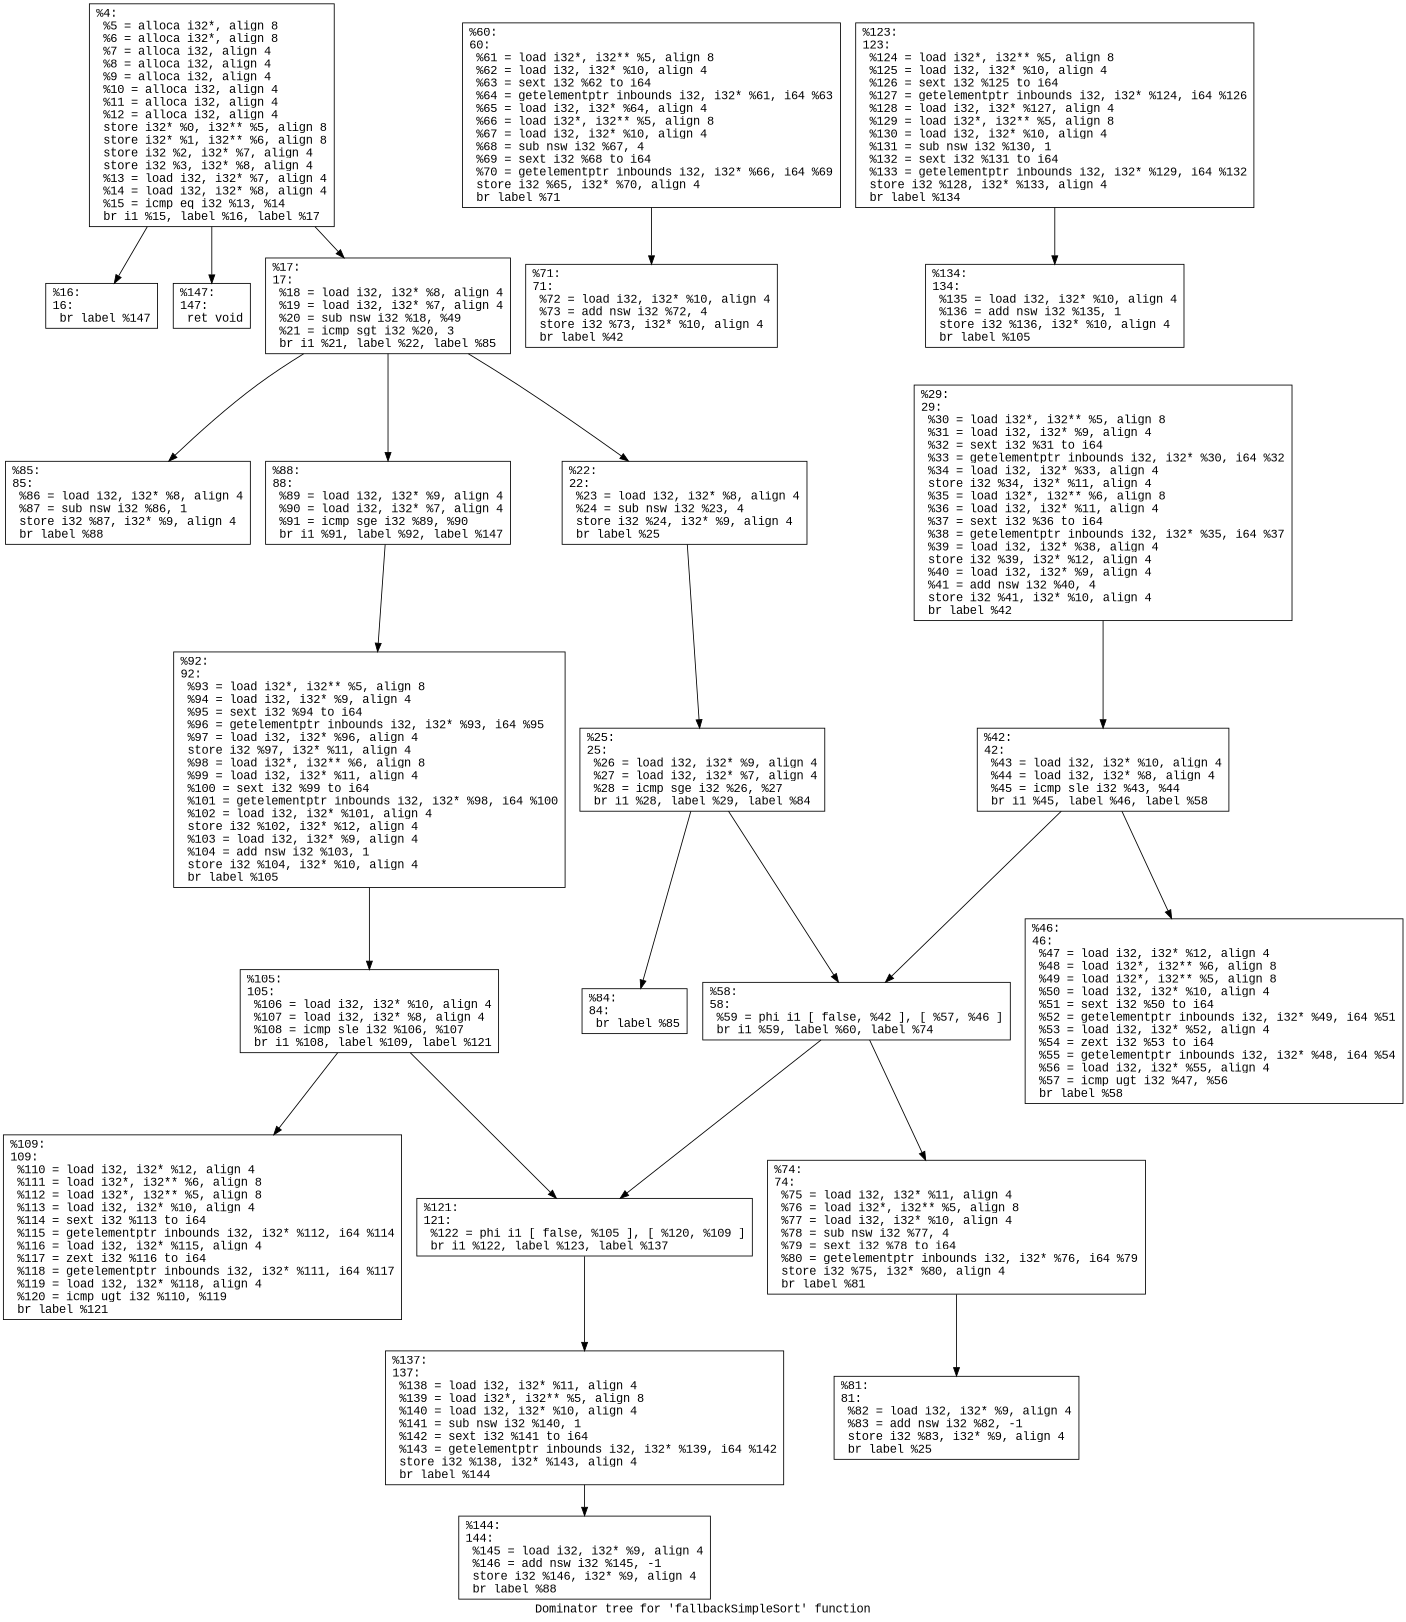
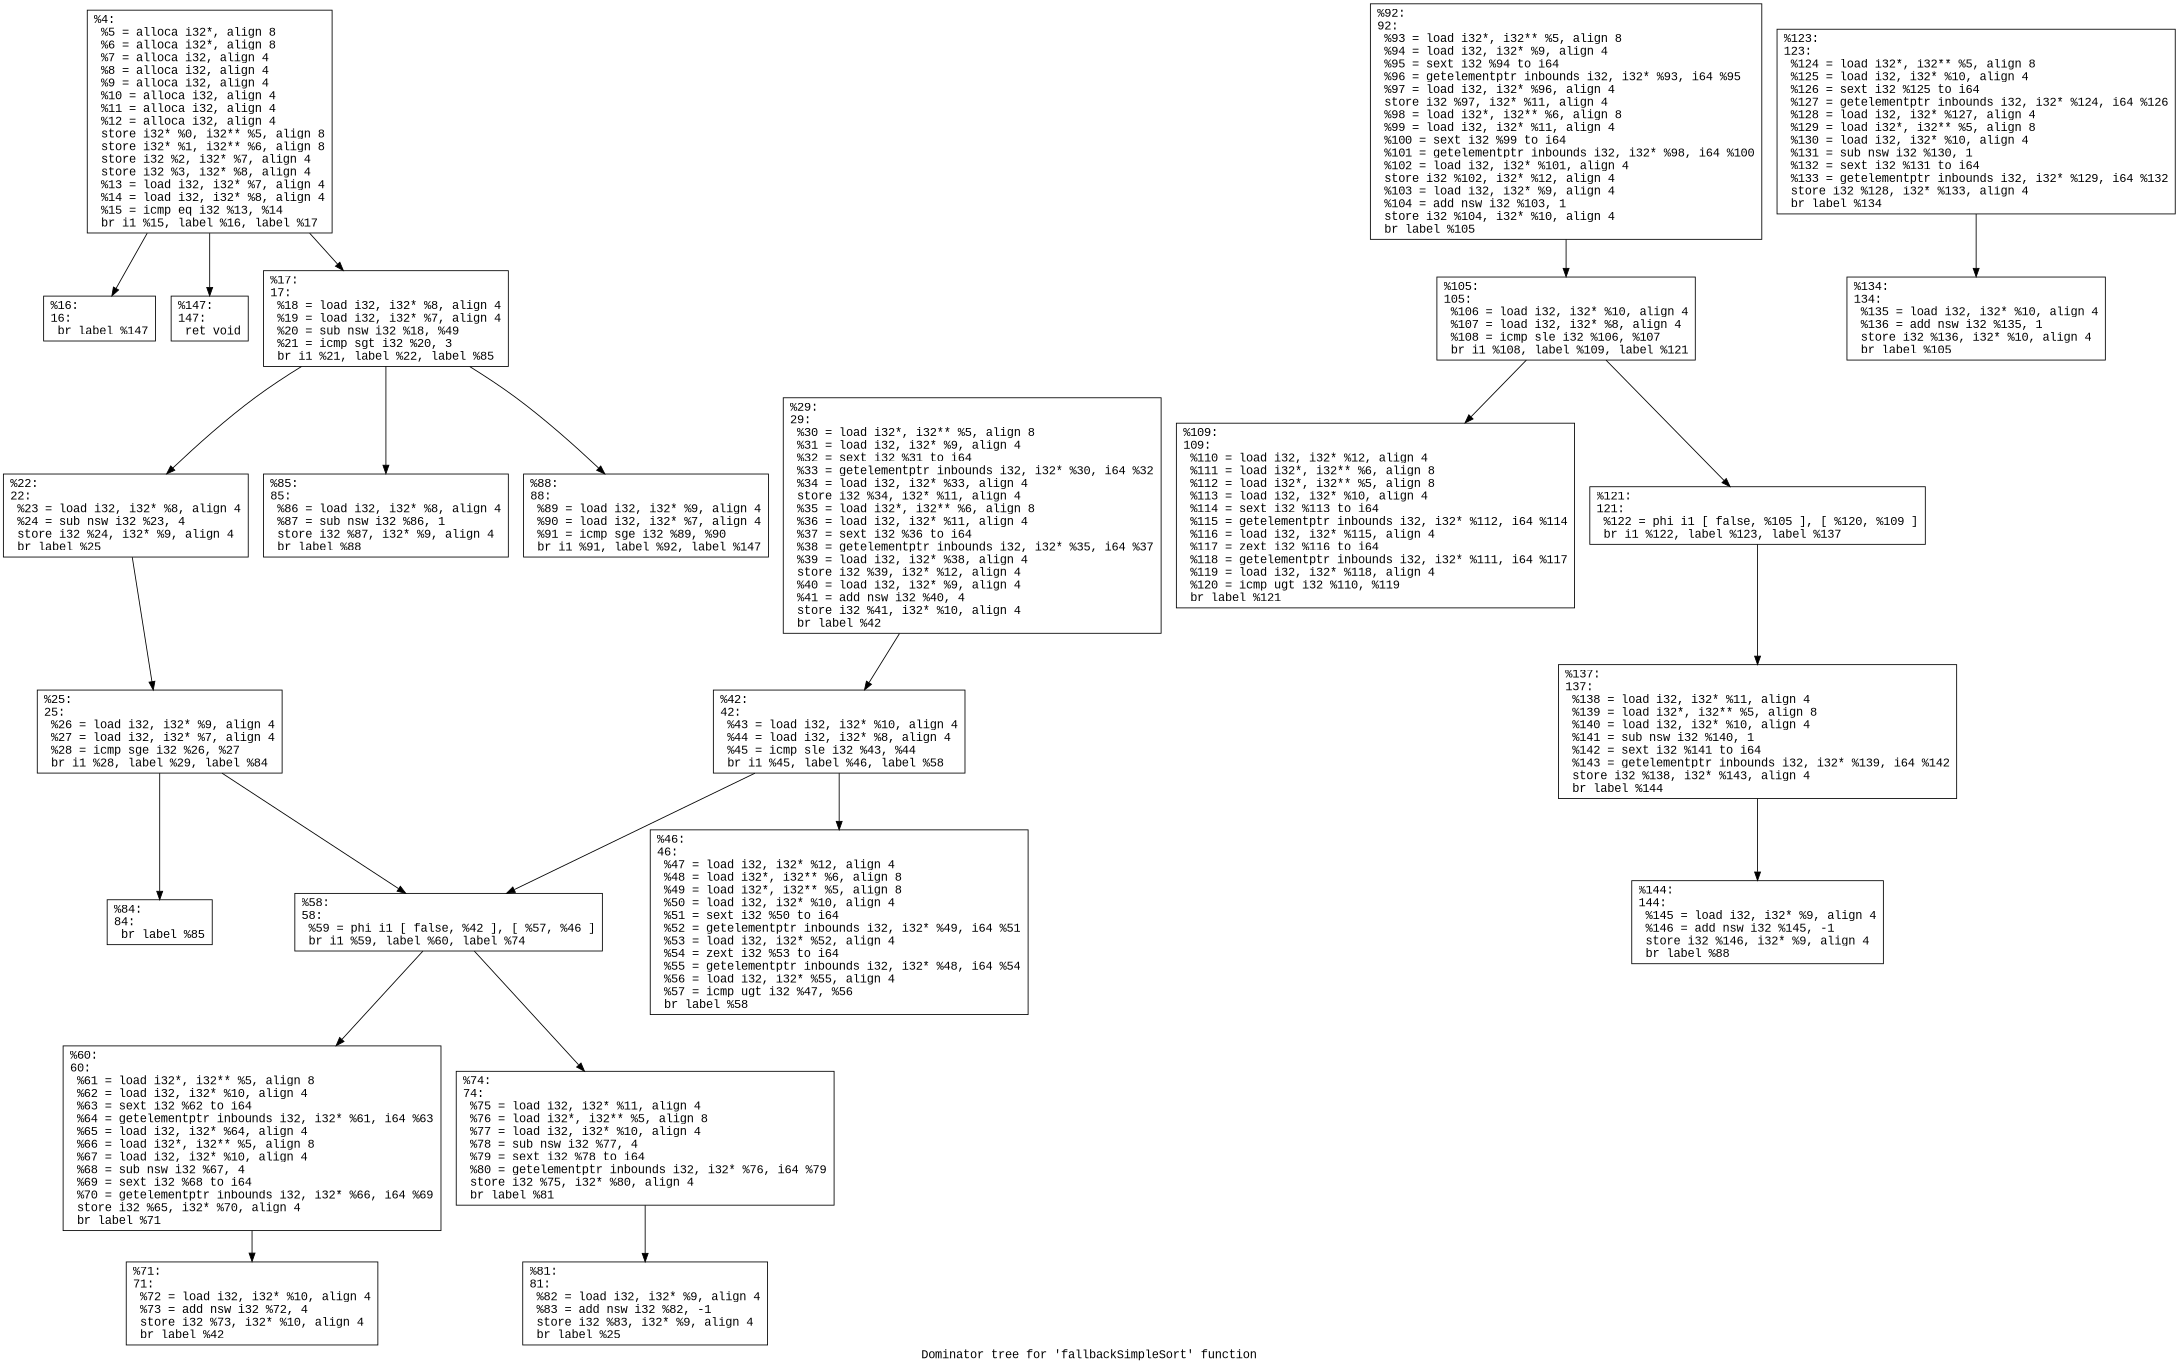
(382, 594) -> none
(724, 1116) -> (382, 995)
